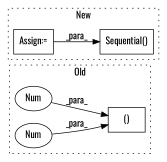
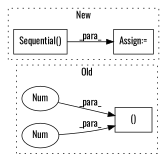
(73, 42) -> (87, 42)
